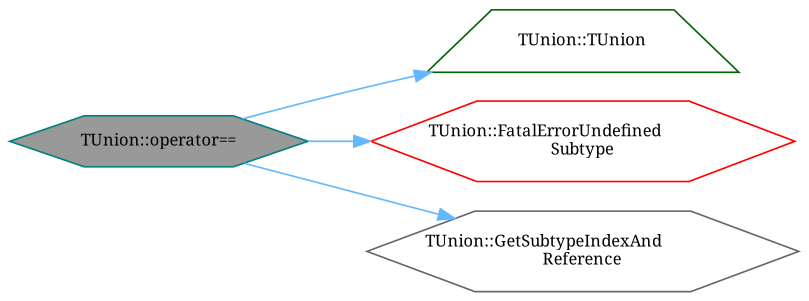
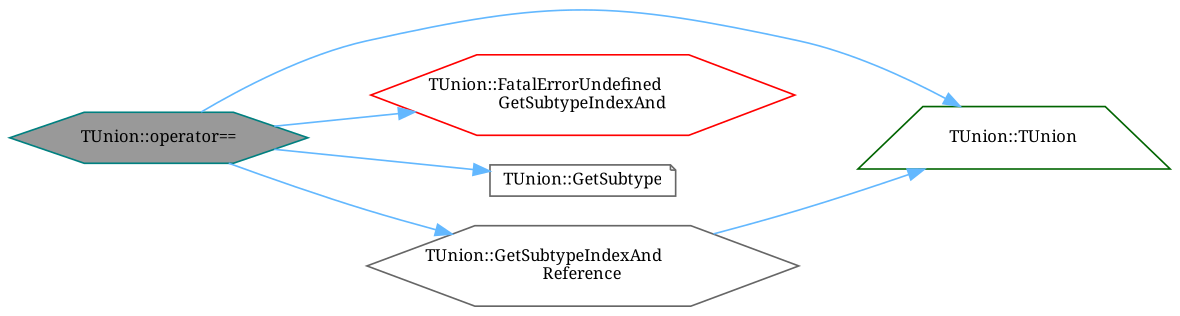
(583, 141) -> (583, 95)
none -> (583, 180)
none -> (812, 206)
